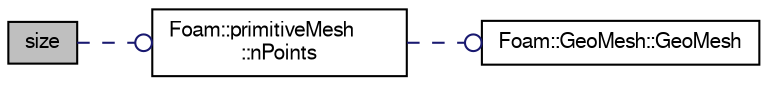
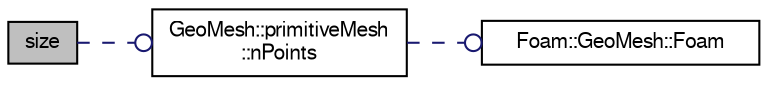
(280, 43) -> (280, 43)
(621, 43) -> (621, 43)
